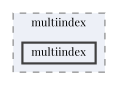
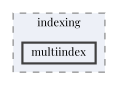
(59, 24) -> (59, 24)
